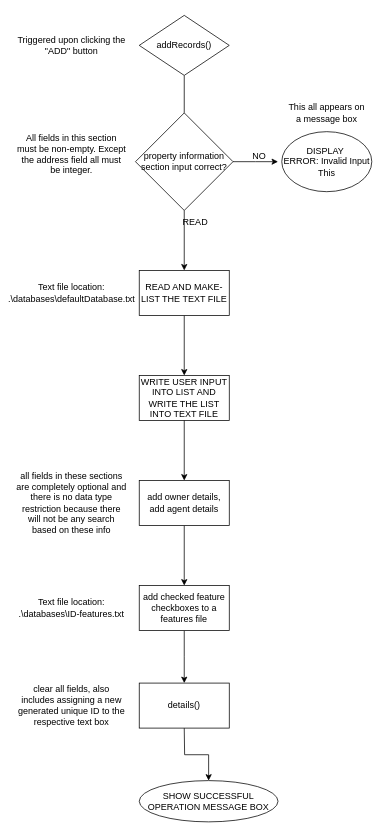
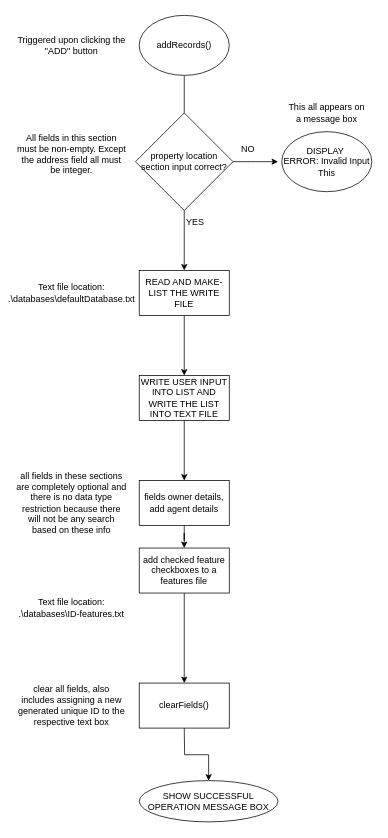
(184, 45) -> (184, 45)
(259, 156) -> (248, 149)
(184, 162) -> (184, 162)
(195, 222) -> (195, 222)
(184, 293) -> (184, 293)
(184, 503) -> (184, 503)
(184, 608) -> (184, 570)
(184, 705) -> (184, 705)
